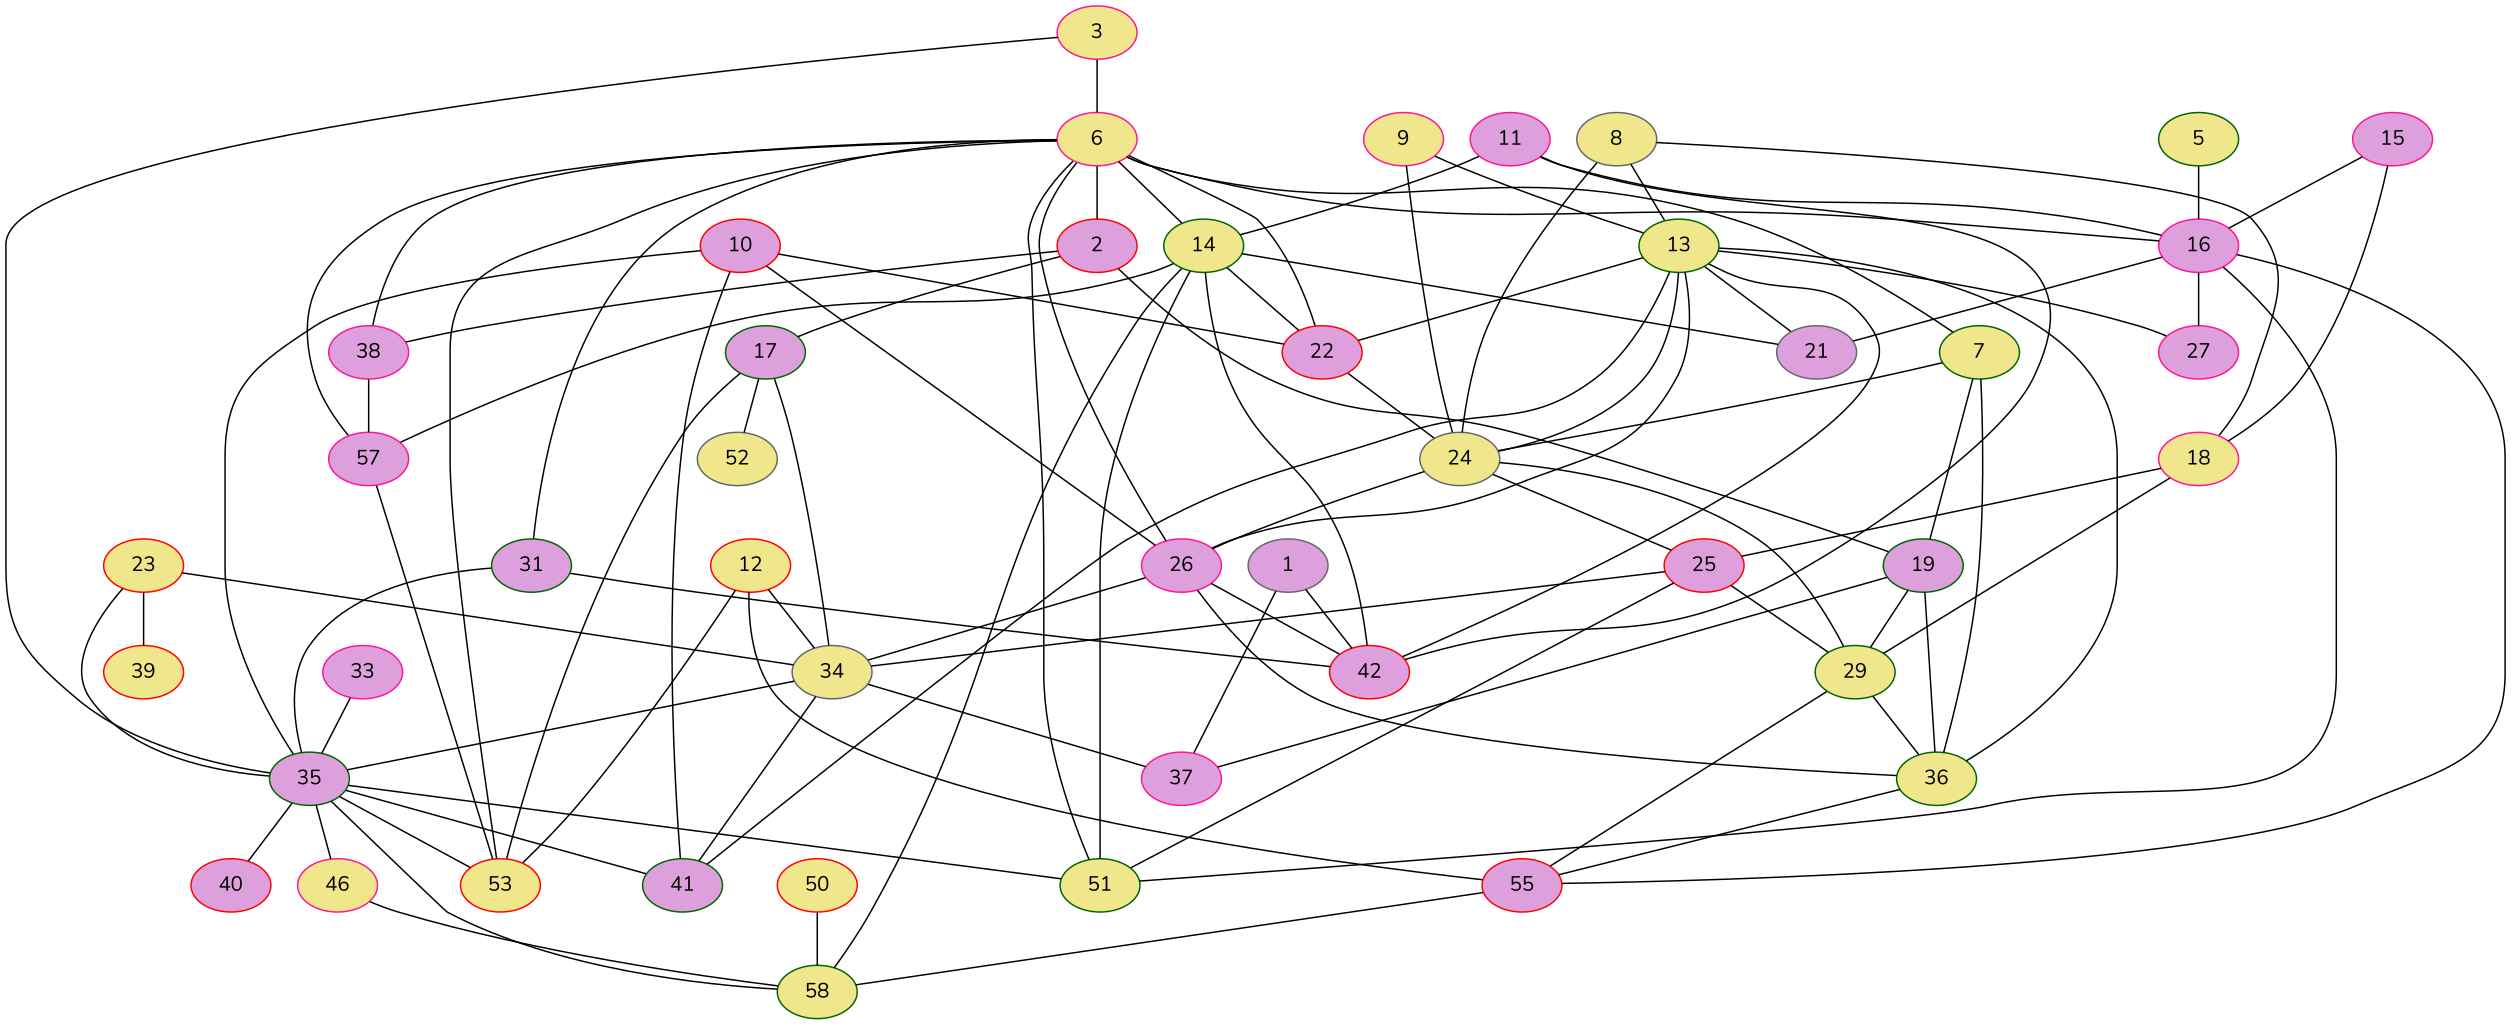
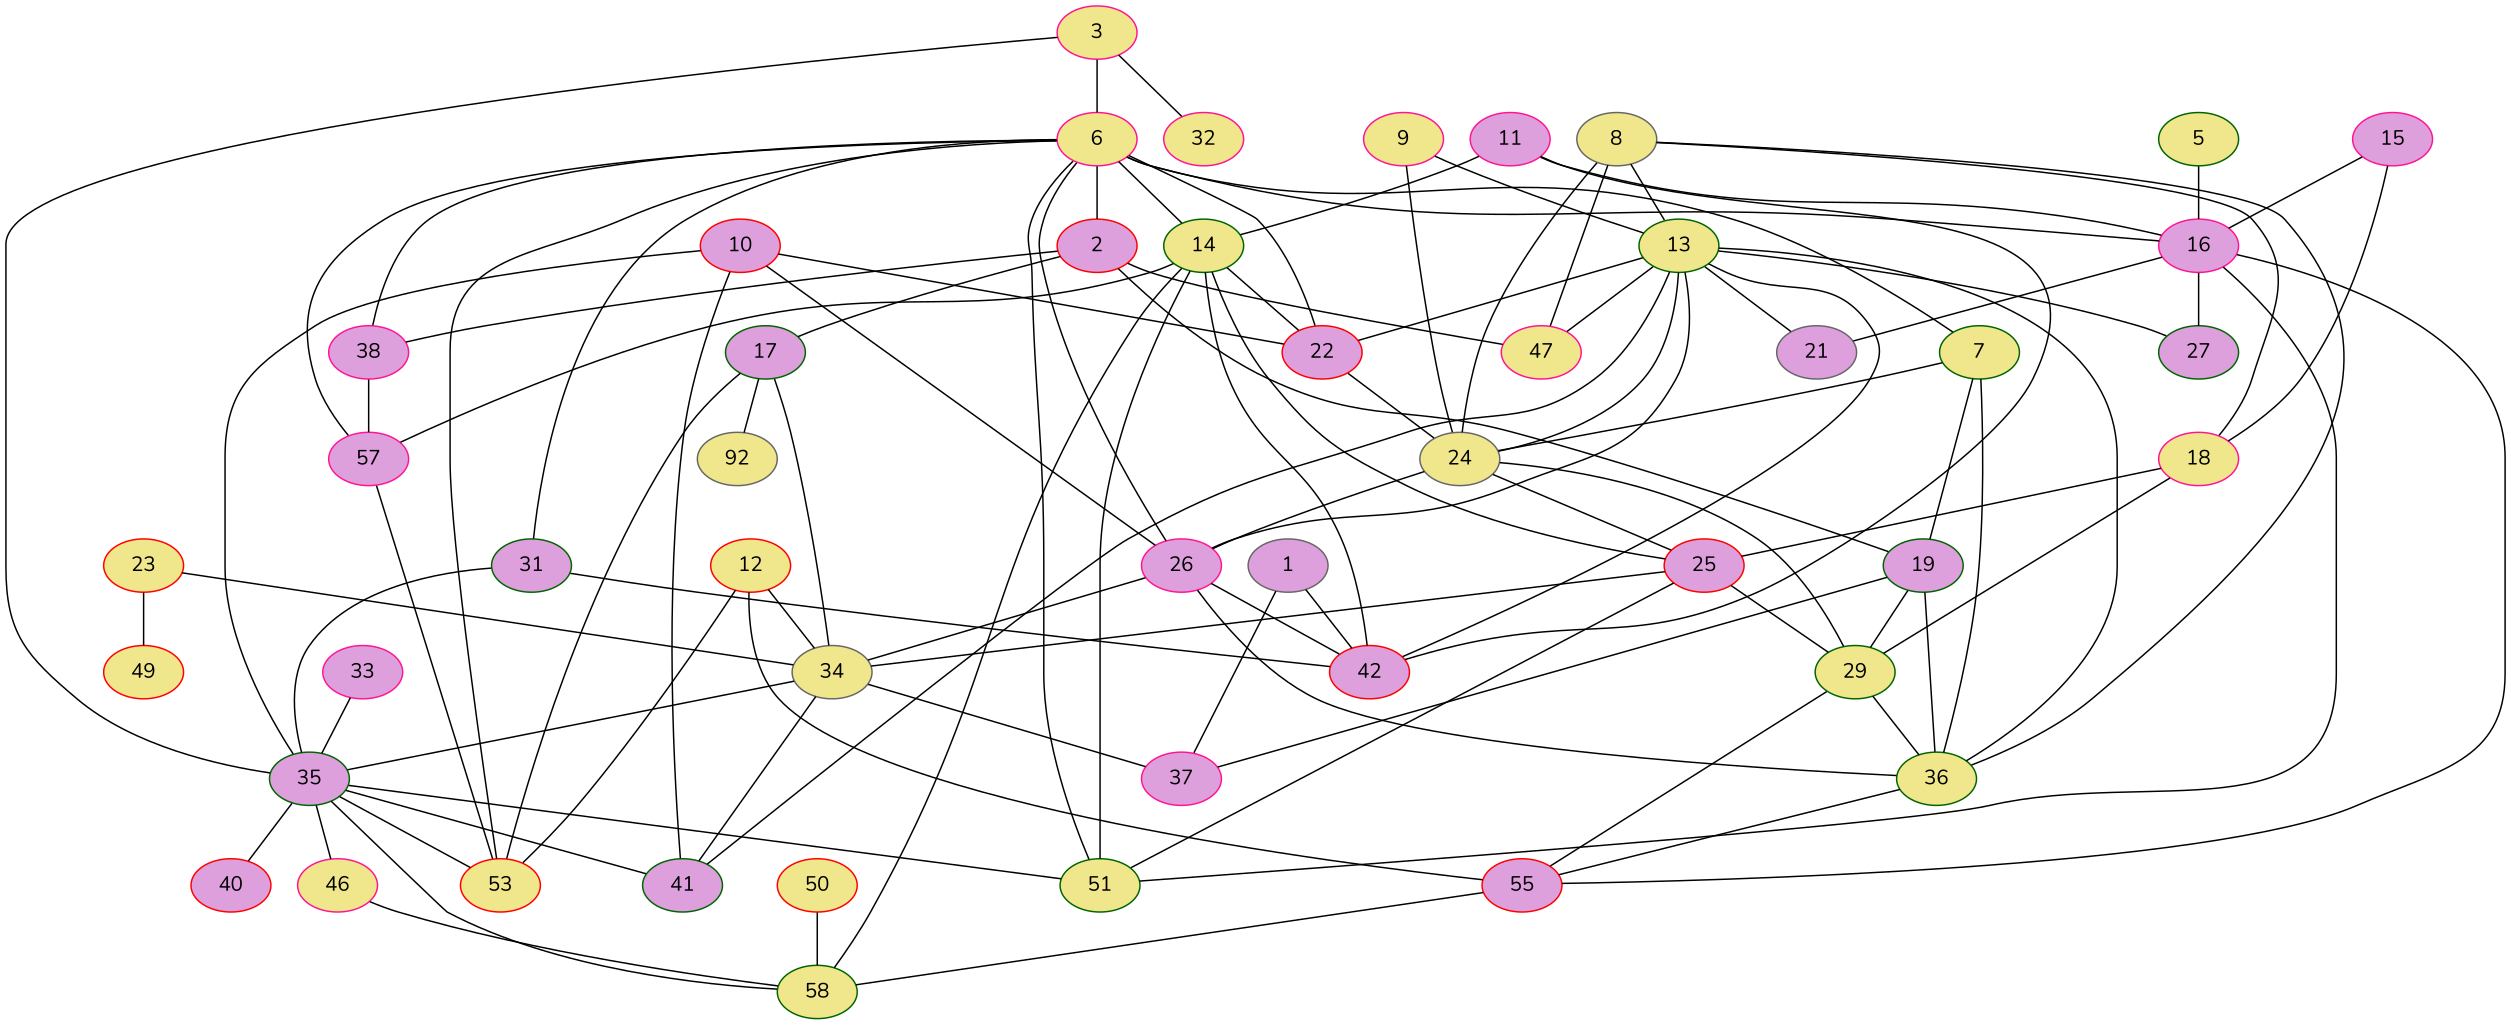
none -> (1204, 139)
none -> (2310, 257)
(1483, 295) -> (1381, 473)
none -> (1541, 352)
(2199, 352) -> (2199, 352)
(737, 459) -> (737, 459)
(144, 672) -> (144, 672)
(86, 690) -> none
